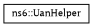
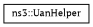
(46, 14) -> (46, 14)
